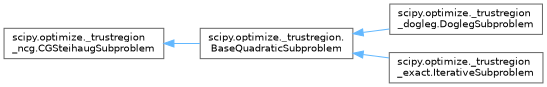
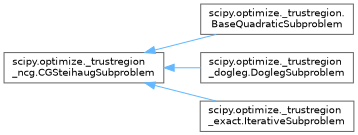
(376, 31) -> (188, 68)
(376, 56) -> (186, 93)
